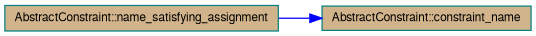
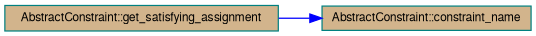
(142, 18) -> (142, 18)
